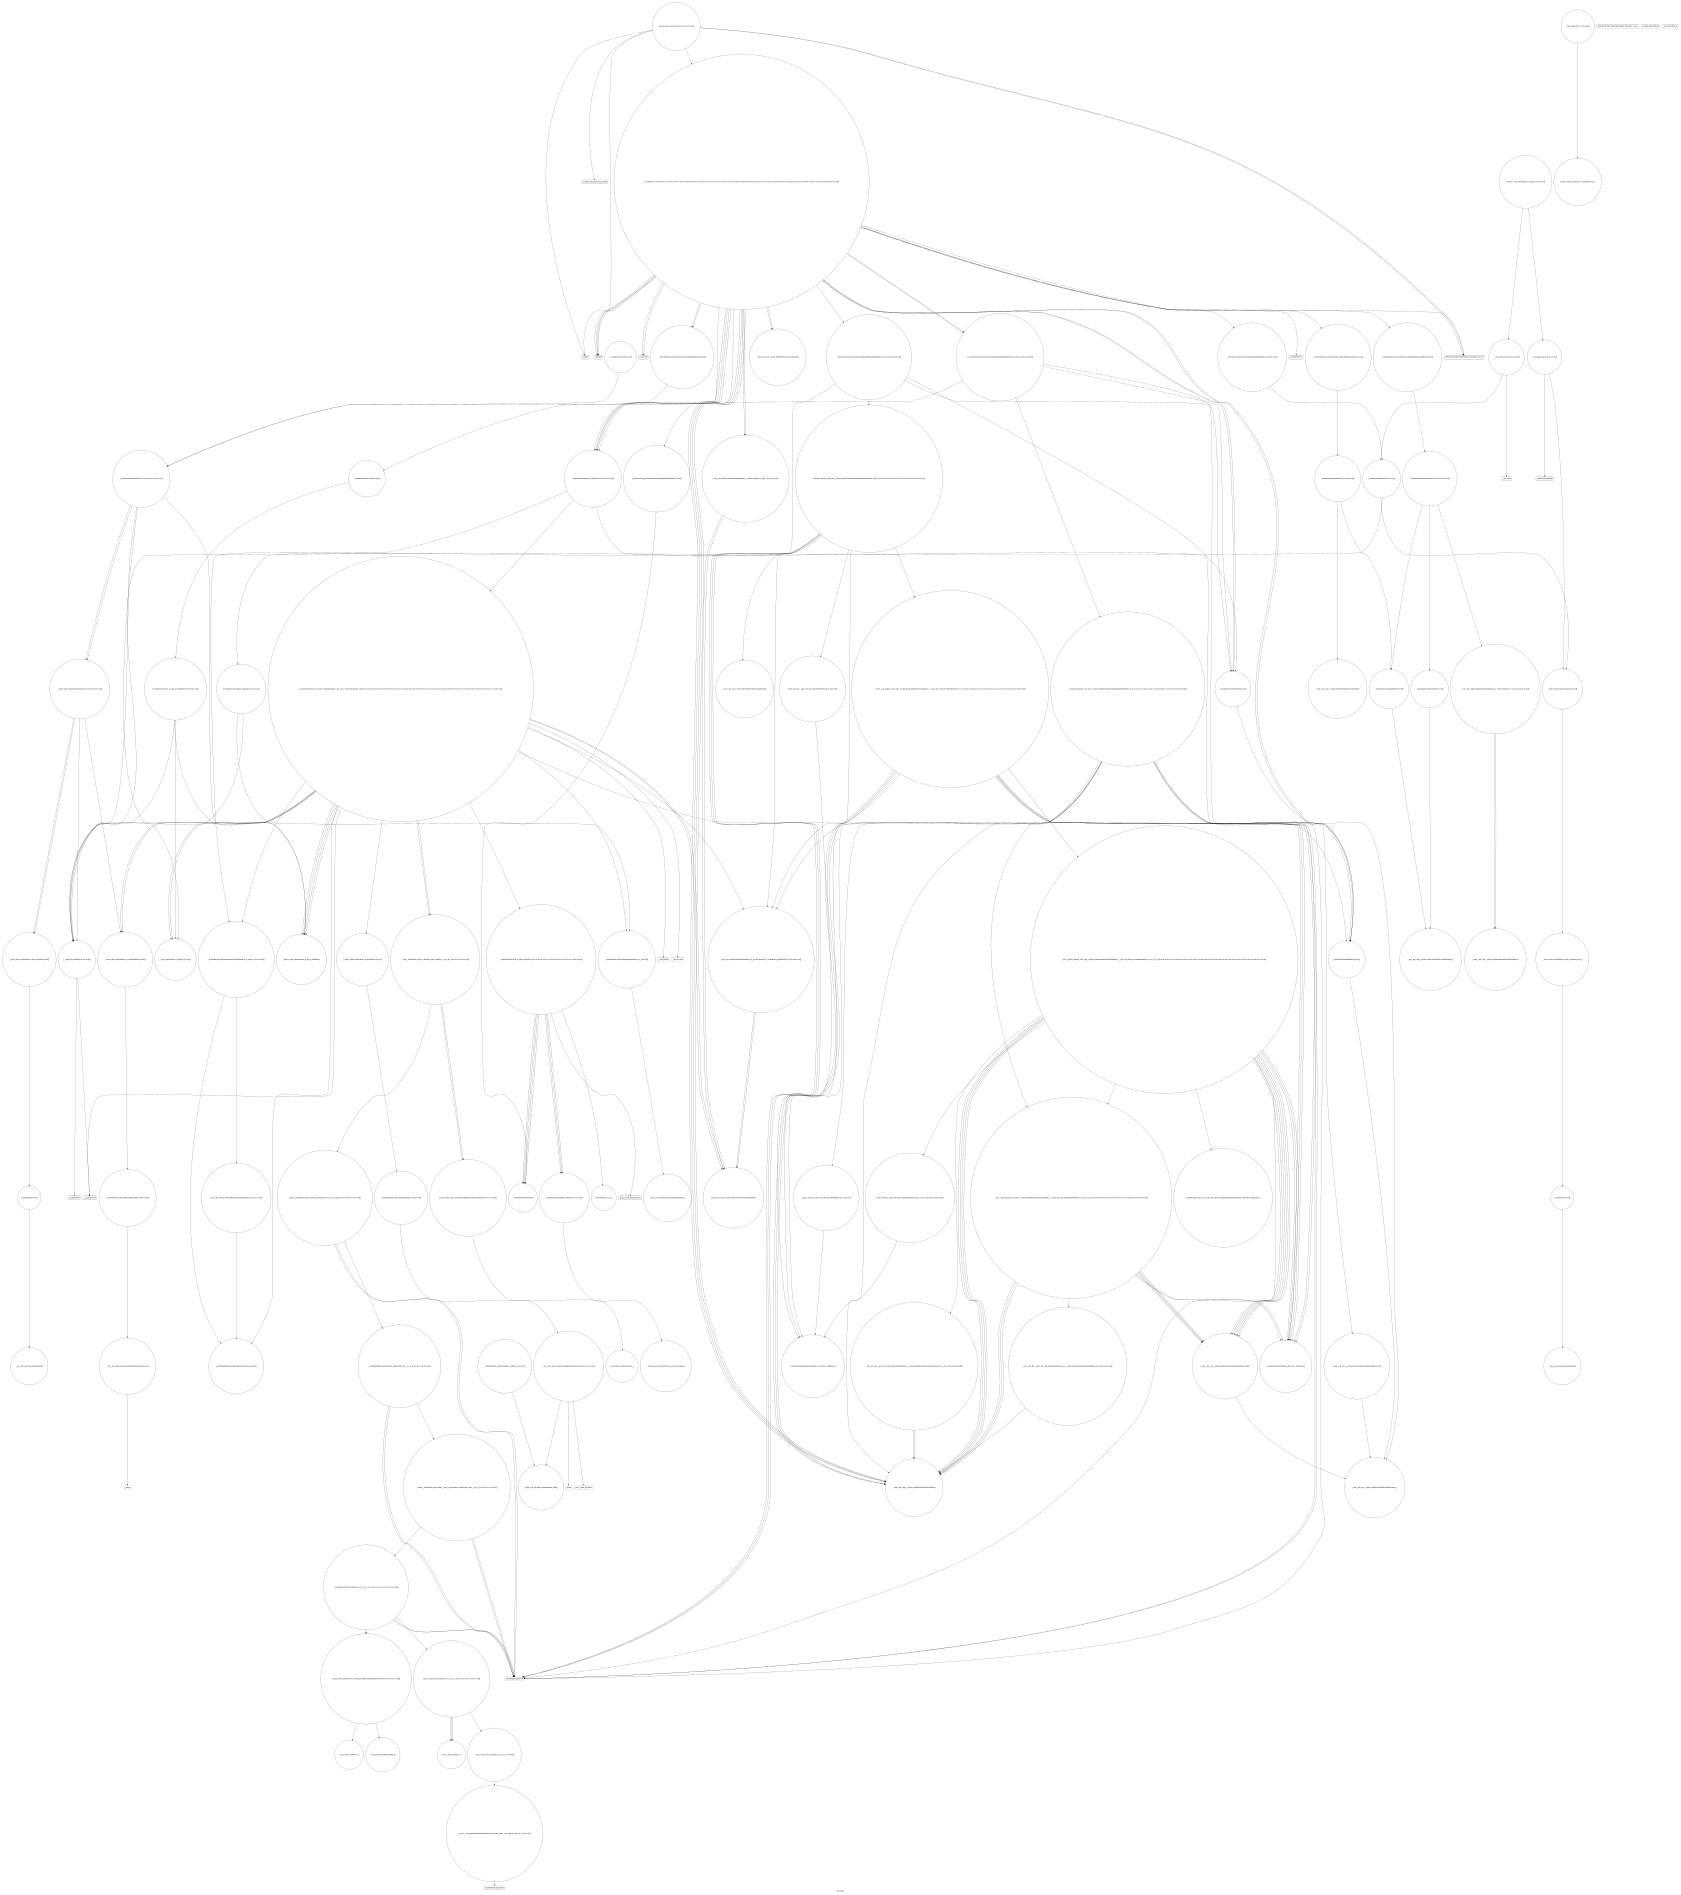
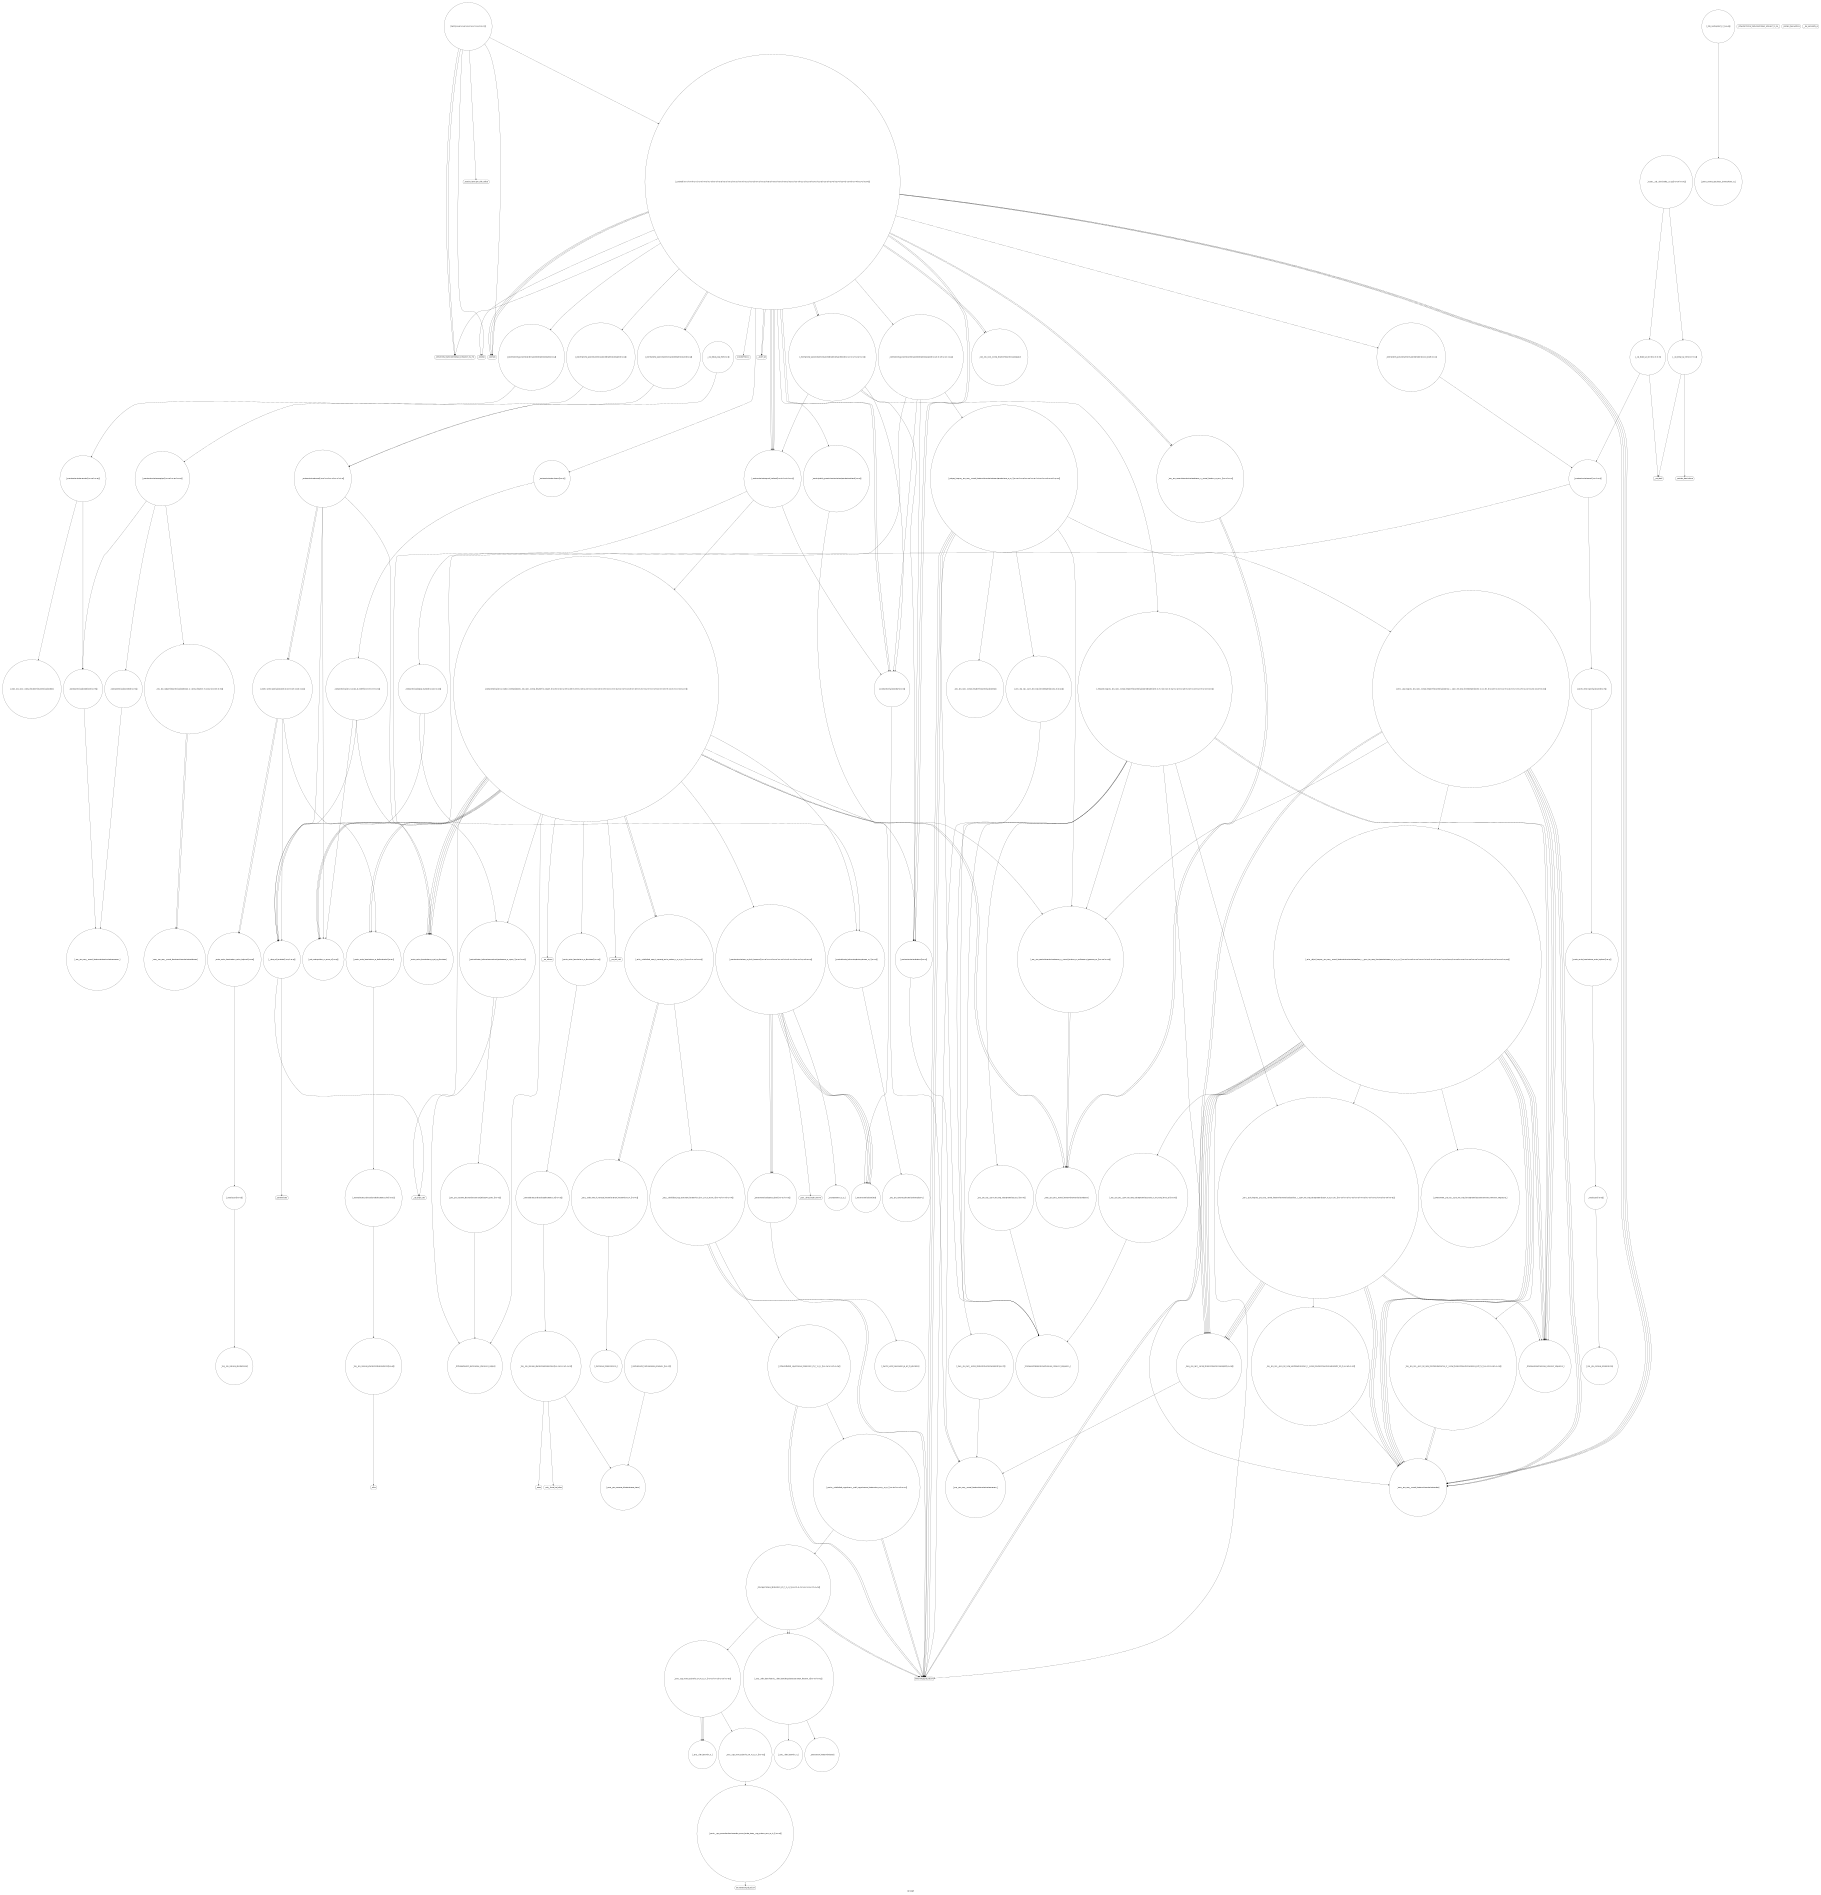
(1563, 520) -> (1670, 425)
(573, 554) -> (770, 553)
